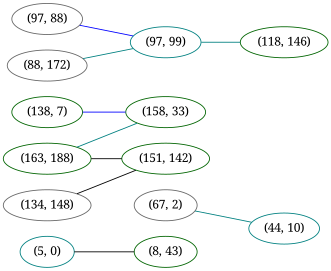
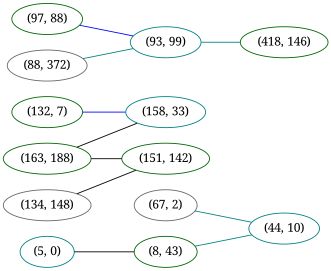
(47, 19) -> (47, 19)
(166, 42) -> (166, 42)
(284, 42) -> (284, 42)
(47, 66) -> (47, 66)
(47, 112) -> (47, 112)
(166, 112) -> (166, 112)
(107, 135) -> (107, 135)
none -> (223, 241)
